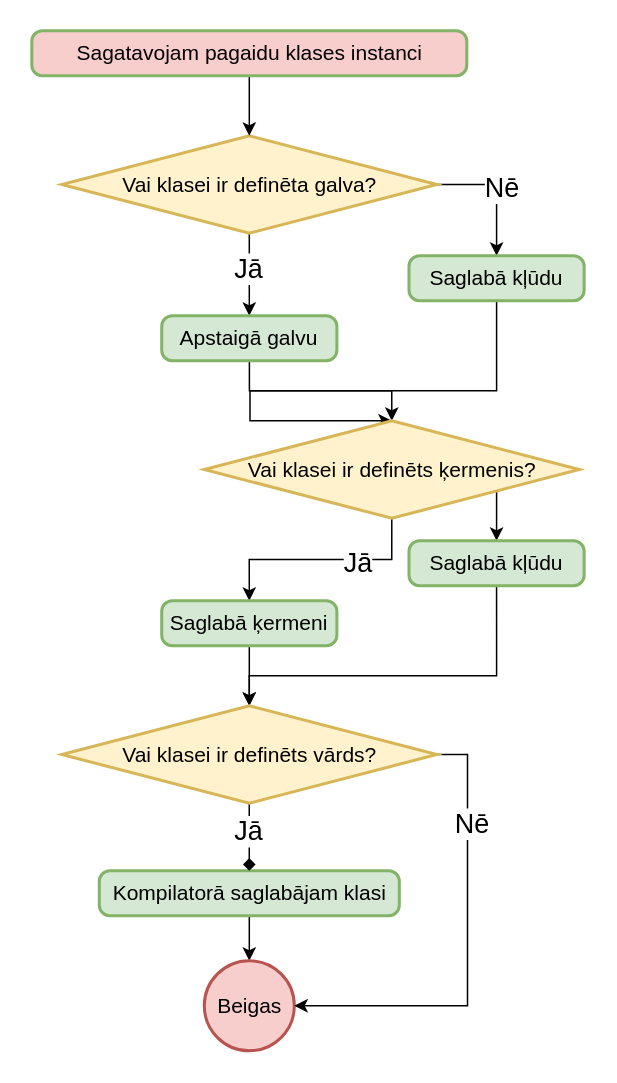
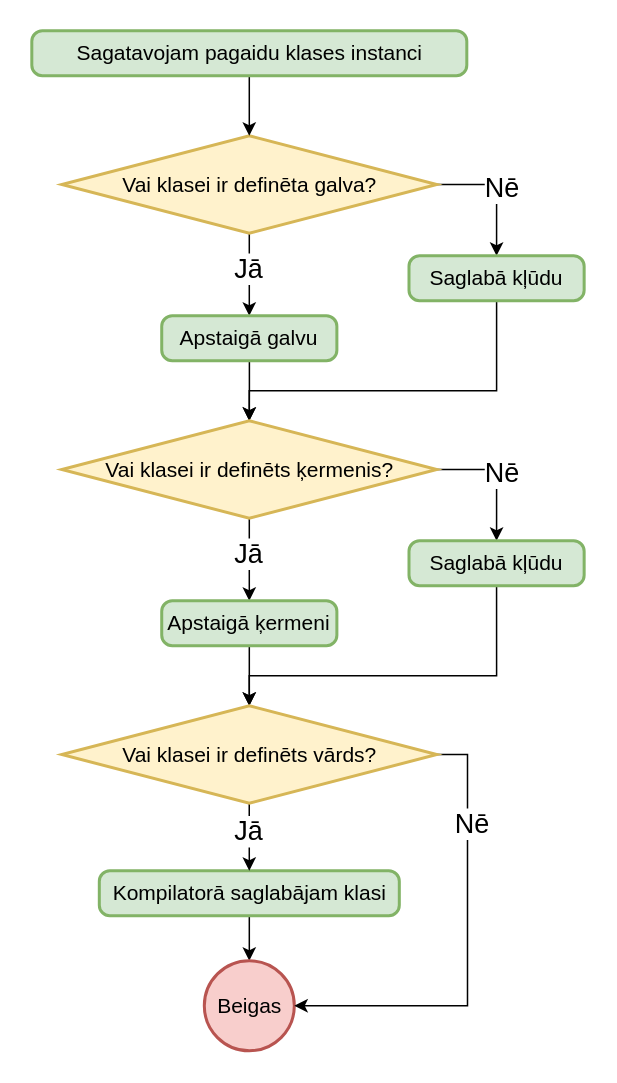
(249, 53) -> (249, 53)
(392, 470) -> (249, 470)
(249, 623) -> (249, 623)
(249, 858) -> (249, 859)
